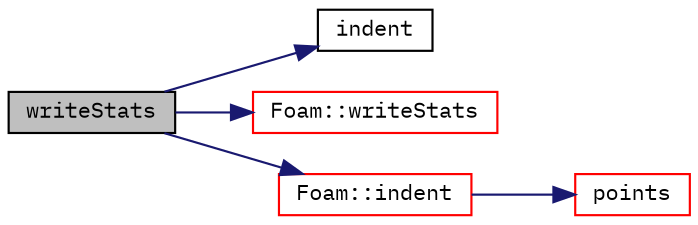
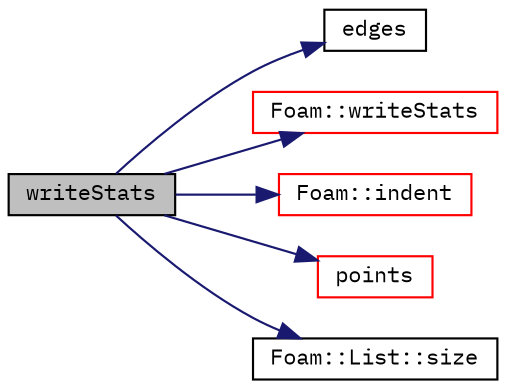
(375, 30) -> (375, 30)
(512, 195) -> (230, 235)
none -> (375, 359)
